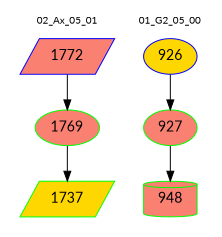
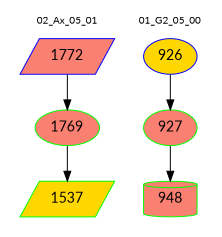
(67, 199) -> (67, 199)
